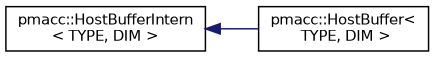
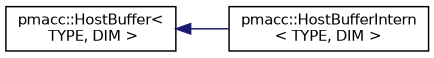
(239, 29) -> (210, 29)
